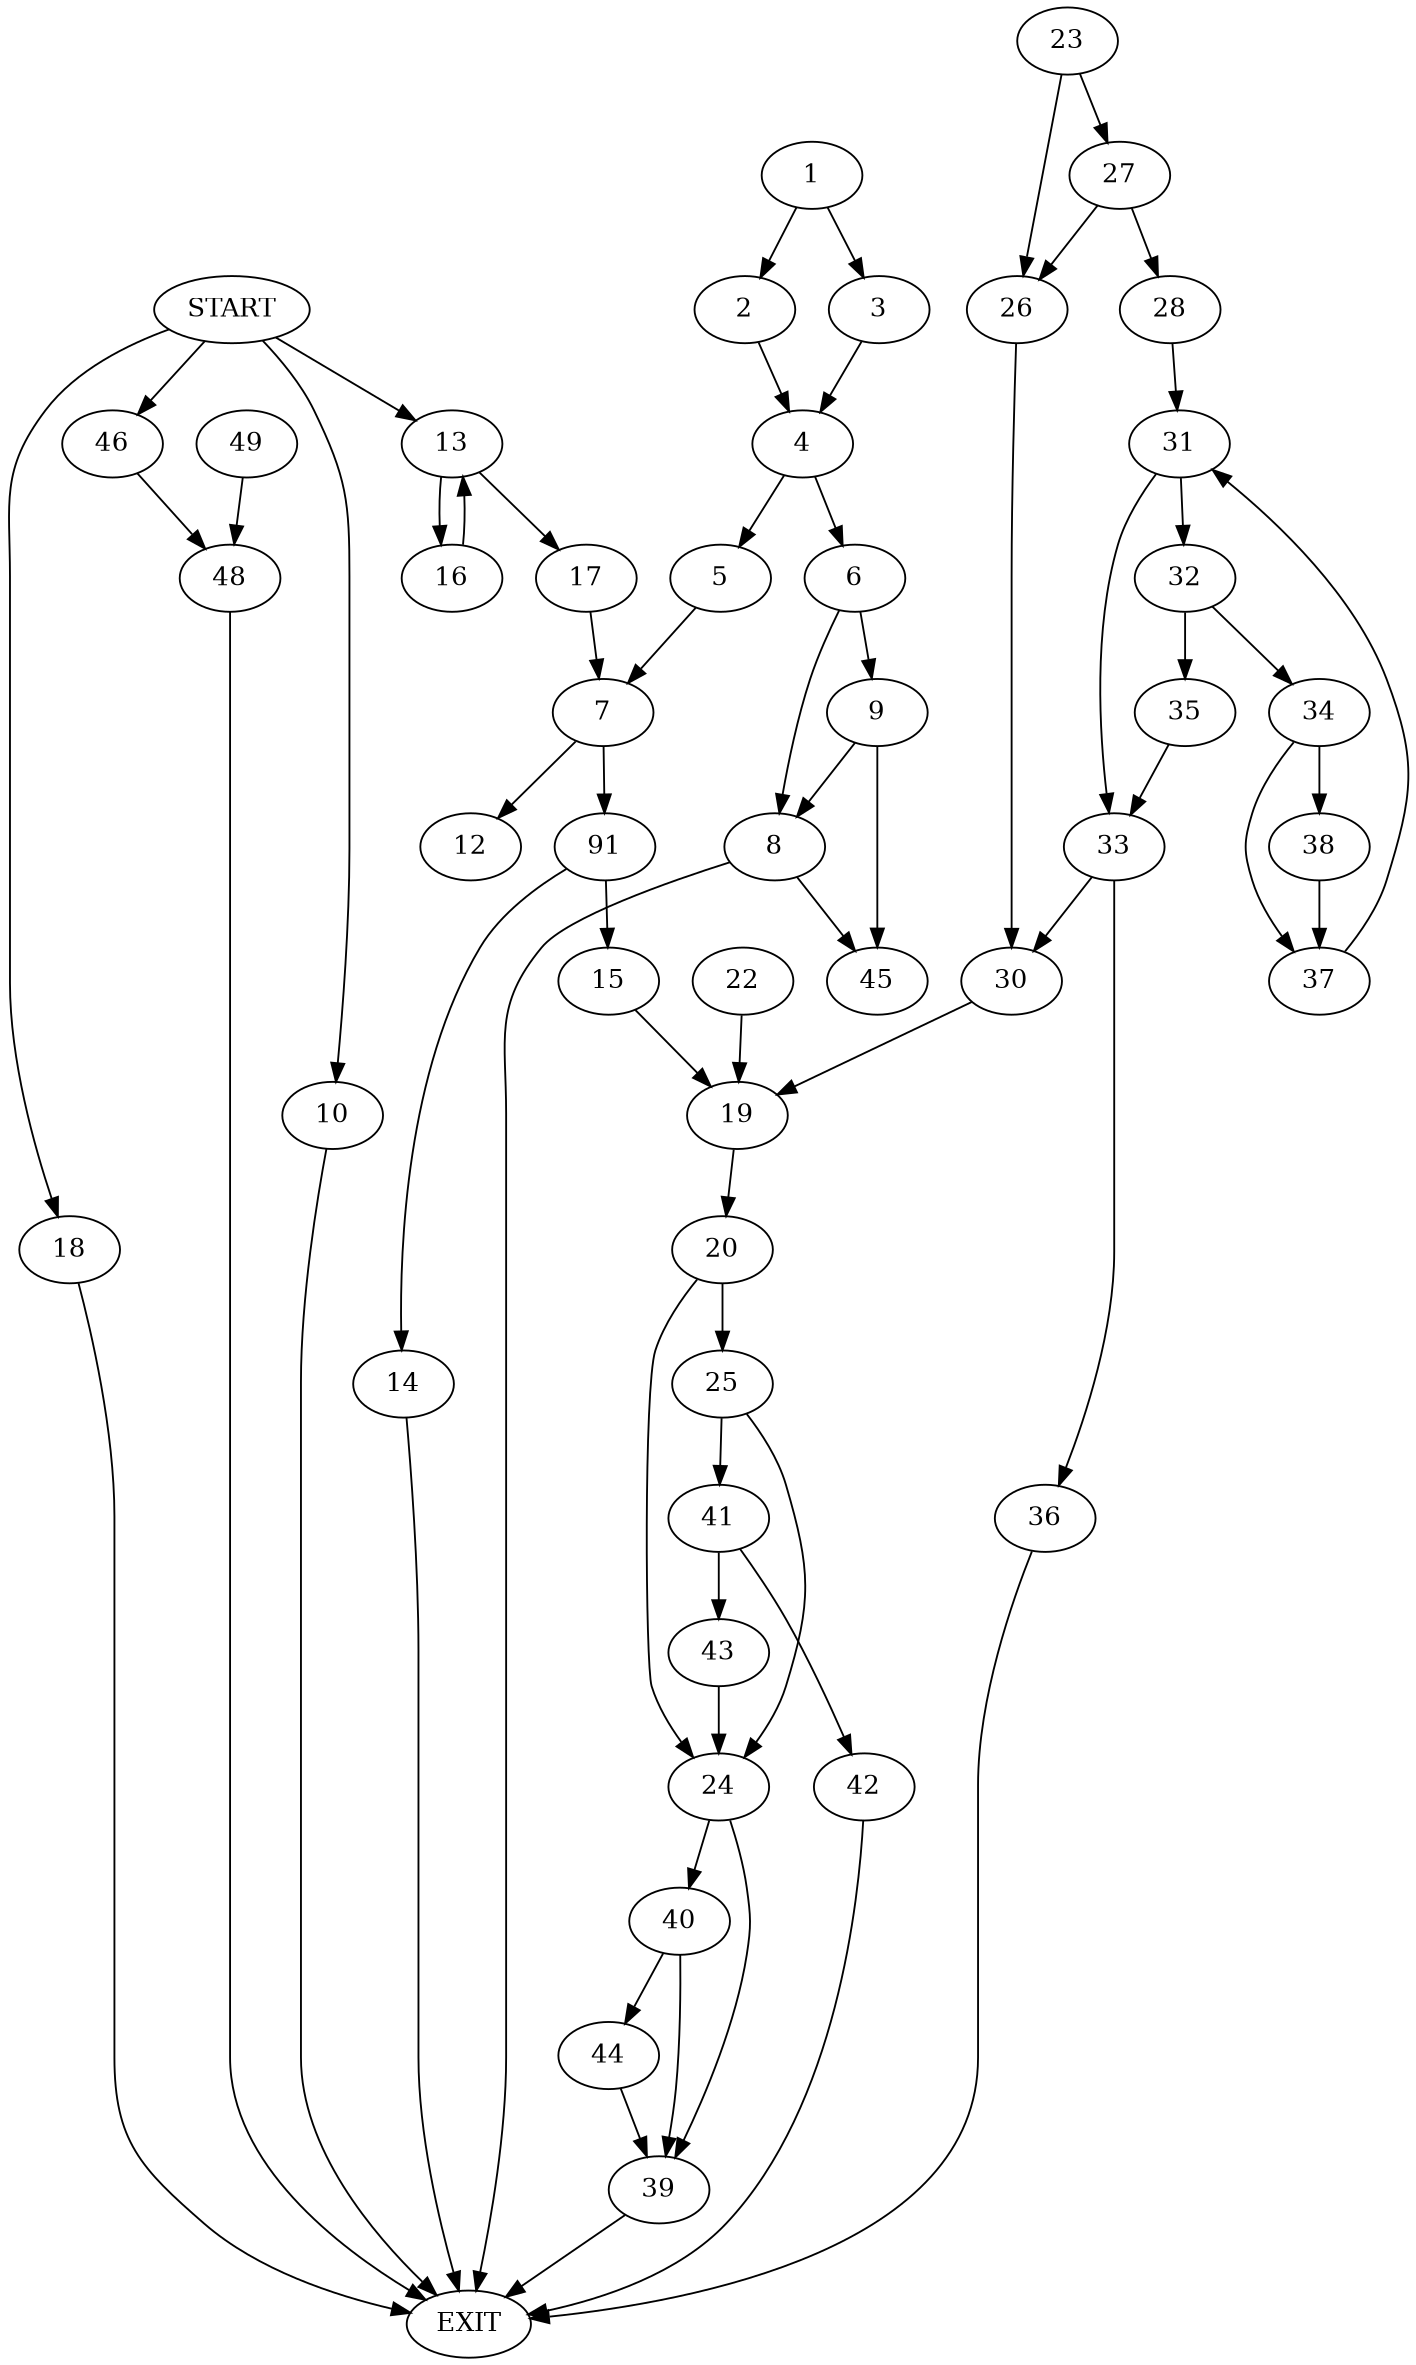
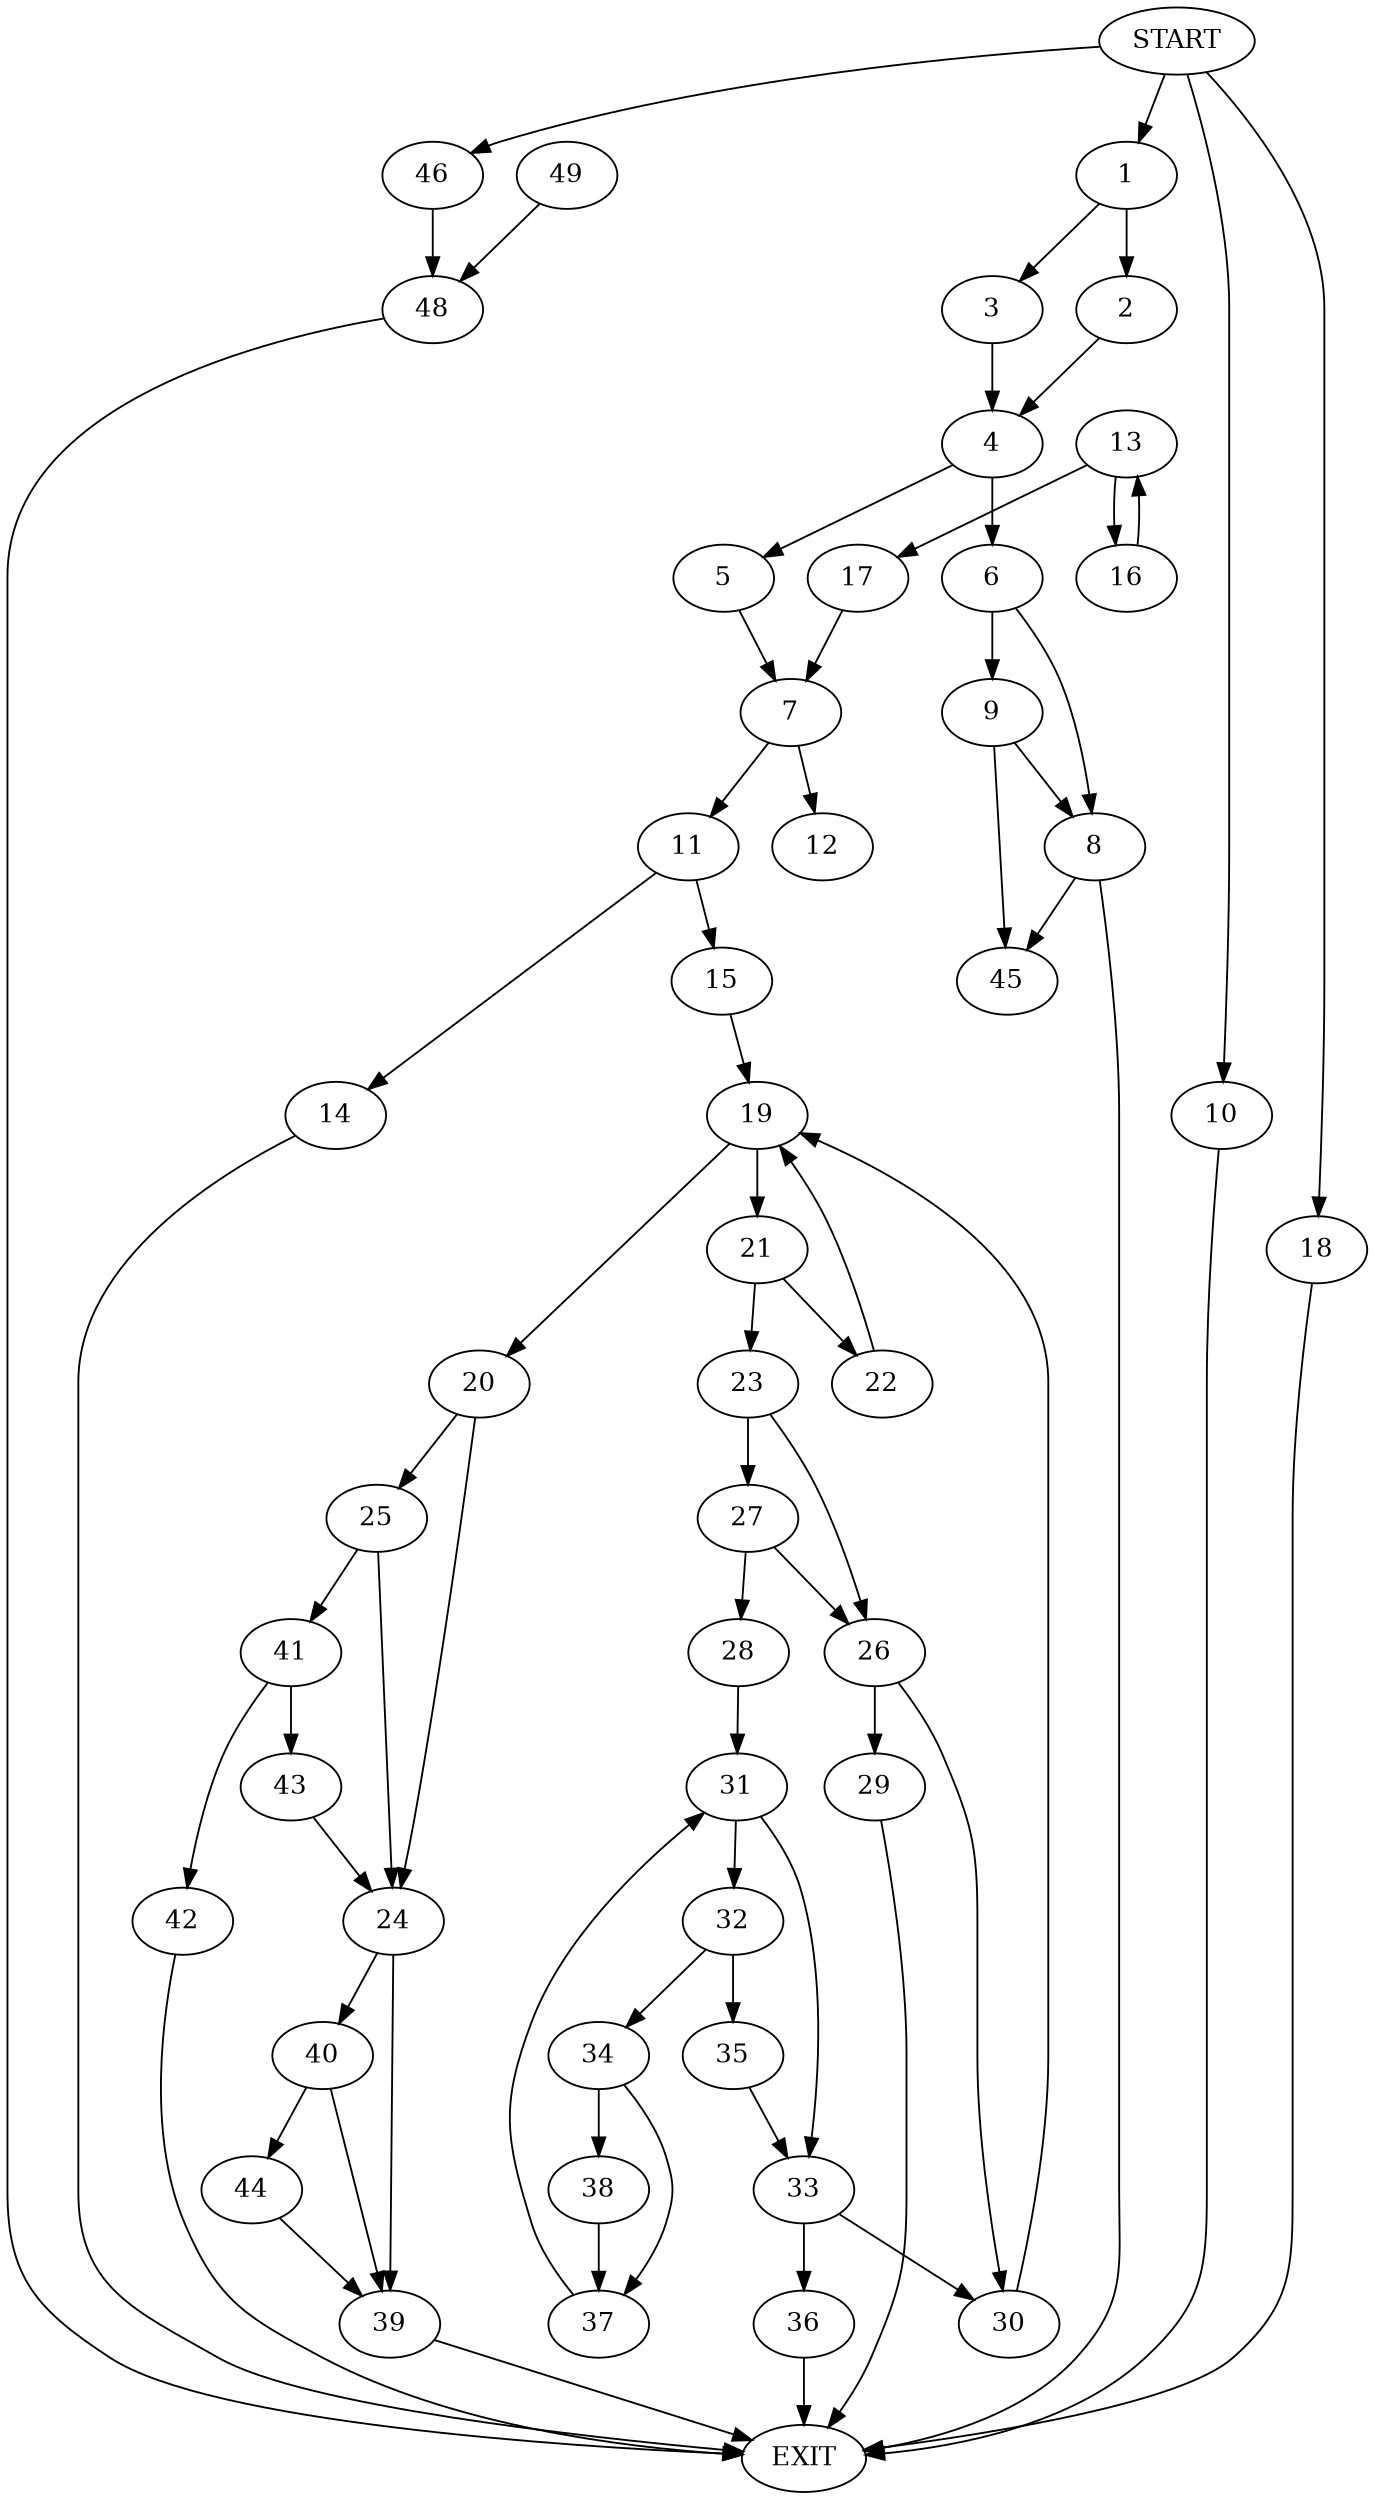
(338, 374) -> (1155, 99)
(605, 847) -> (688, 847)
none -> (757, 1250)
none -> (875, 1787)
